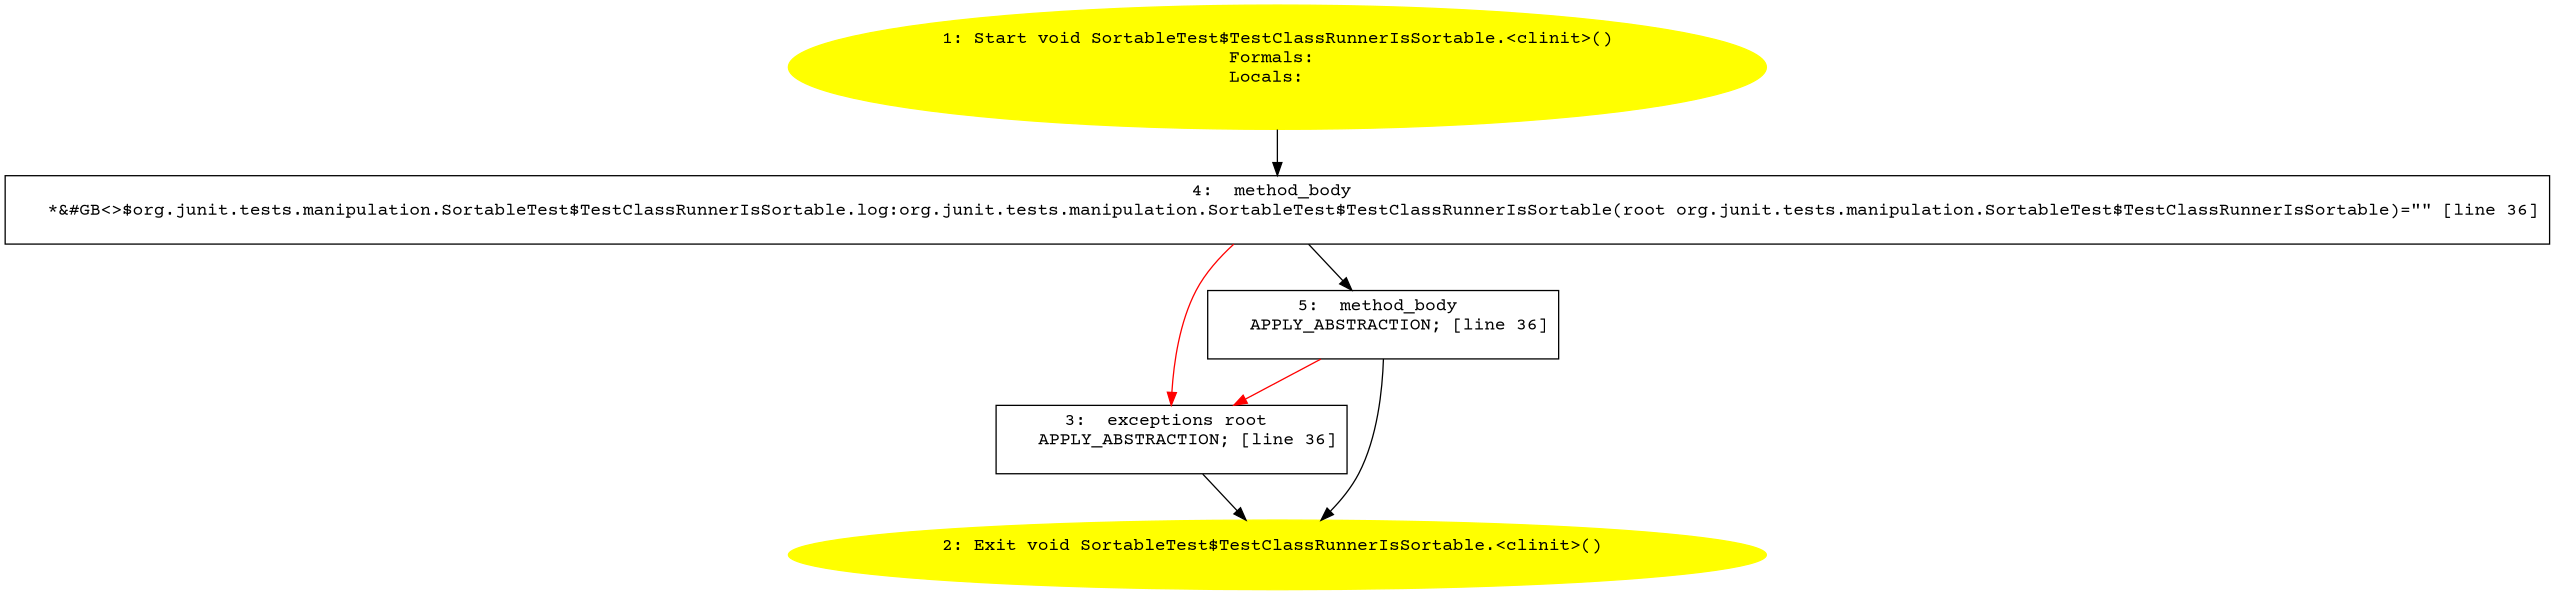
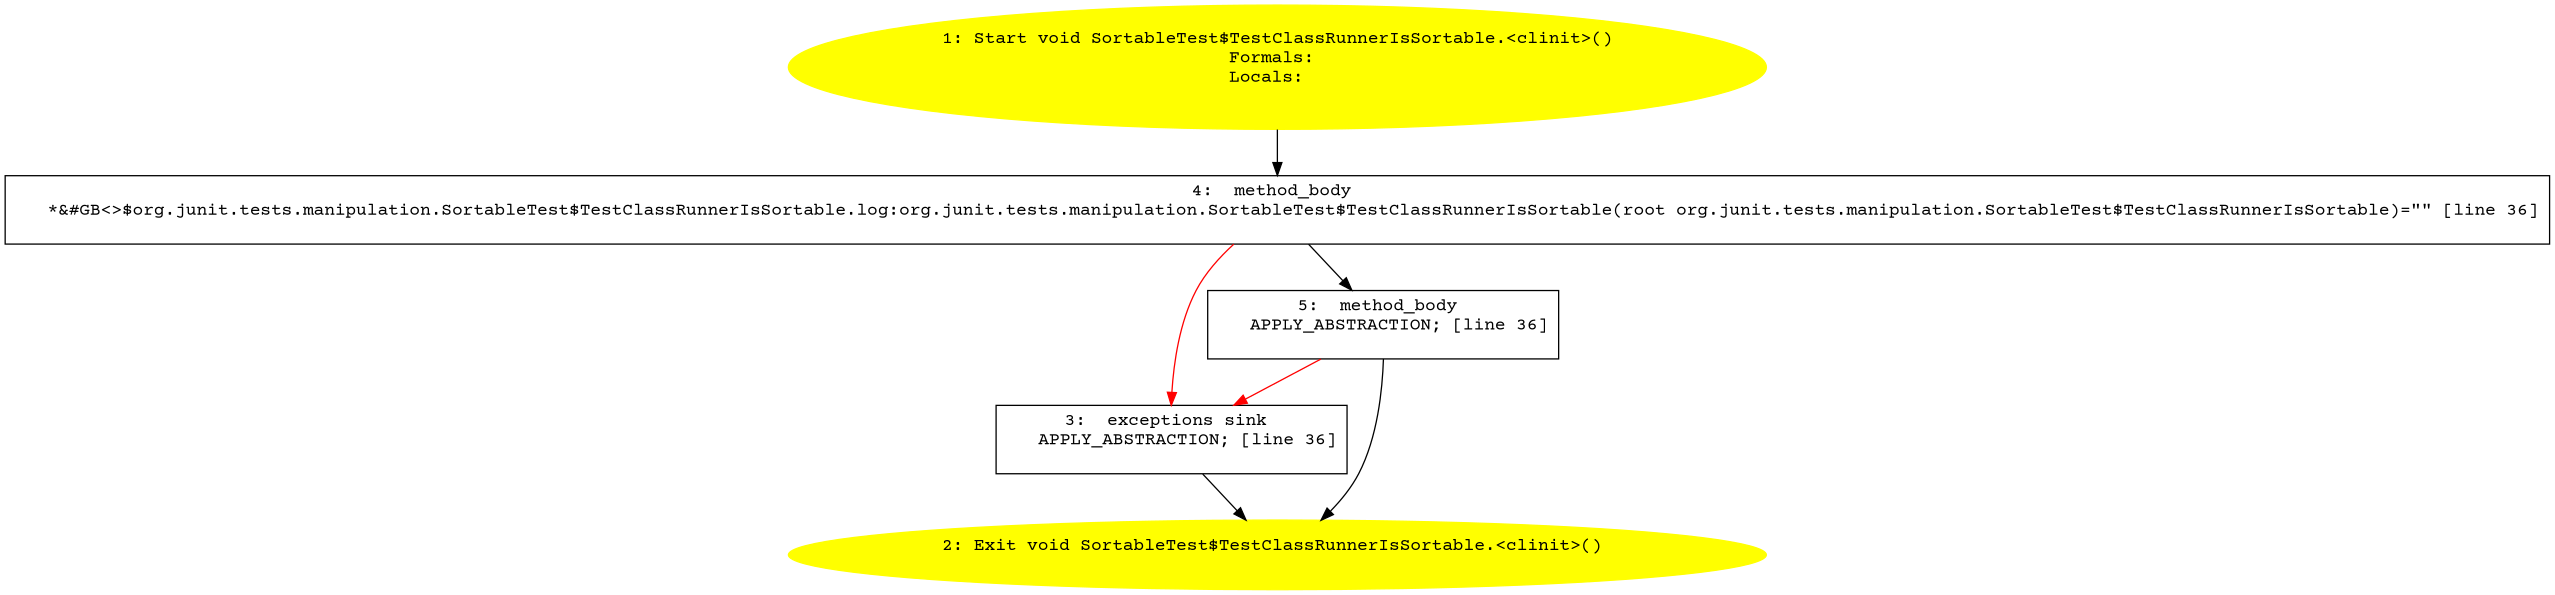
(1172, 440) -> (1172, 440)
